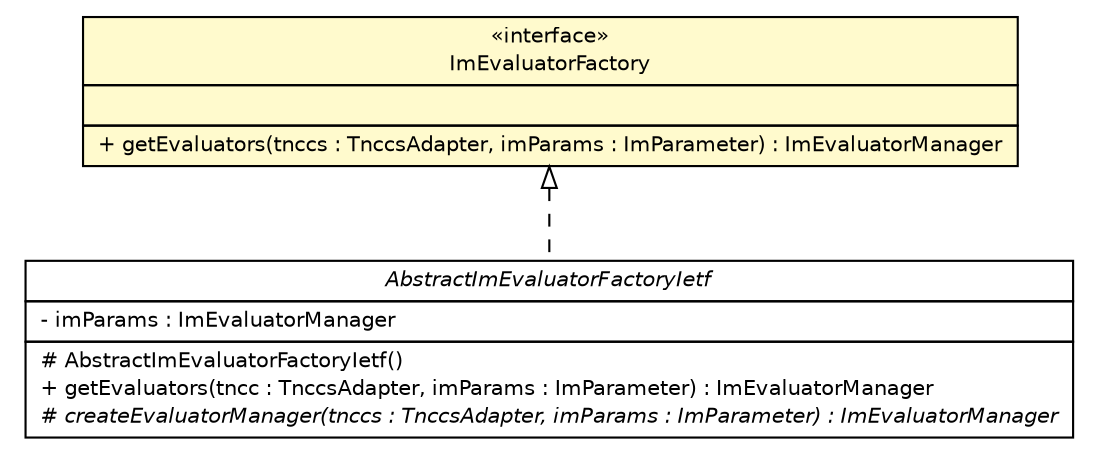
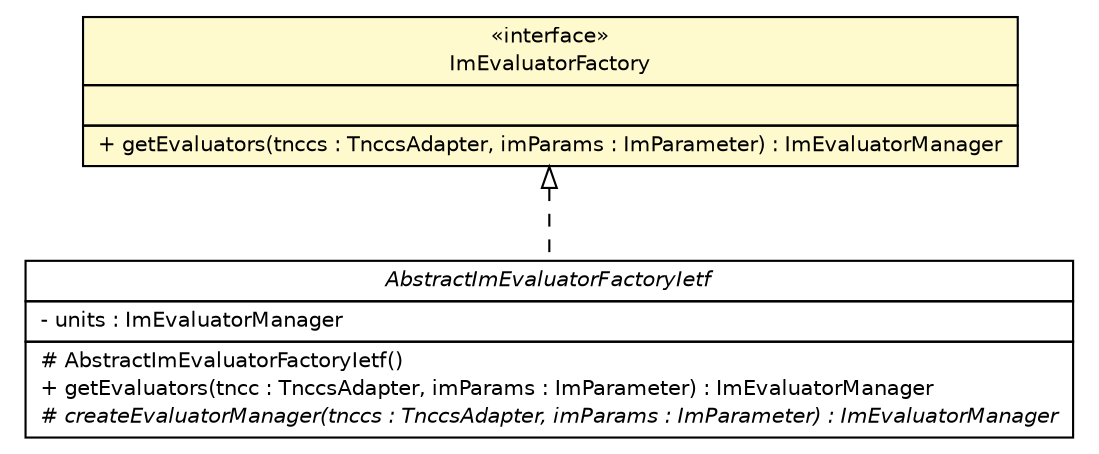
(218, 320) -> (192, 320)
